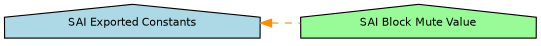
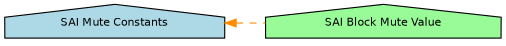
(132, 23) -> (115, 23)
